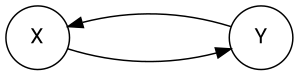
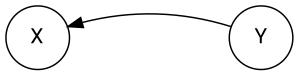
(142, 61) -> none
